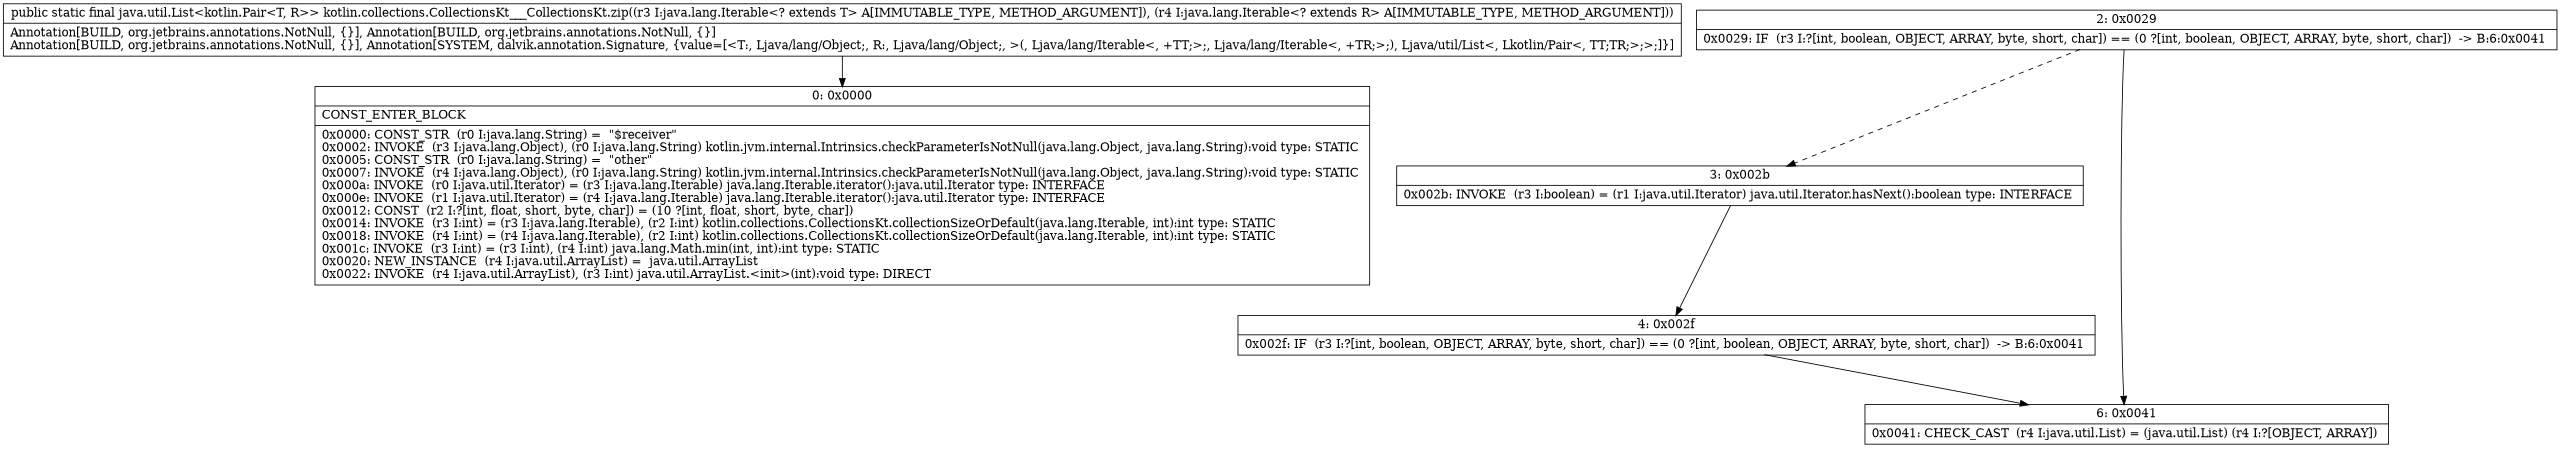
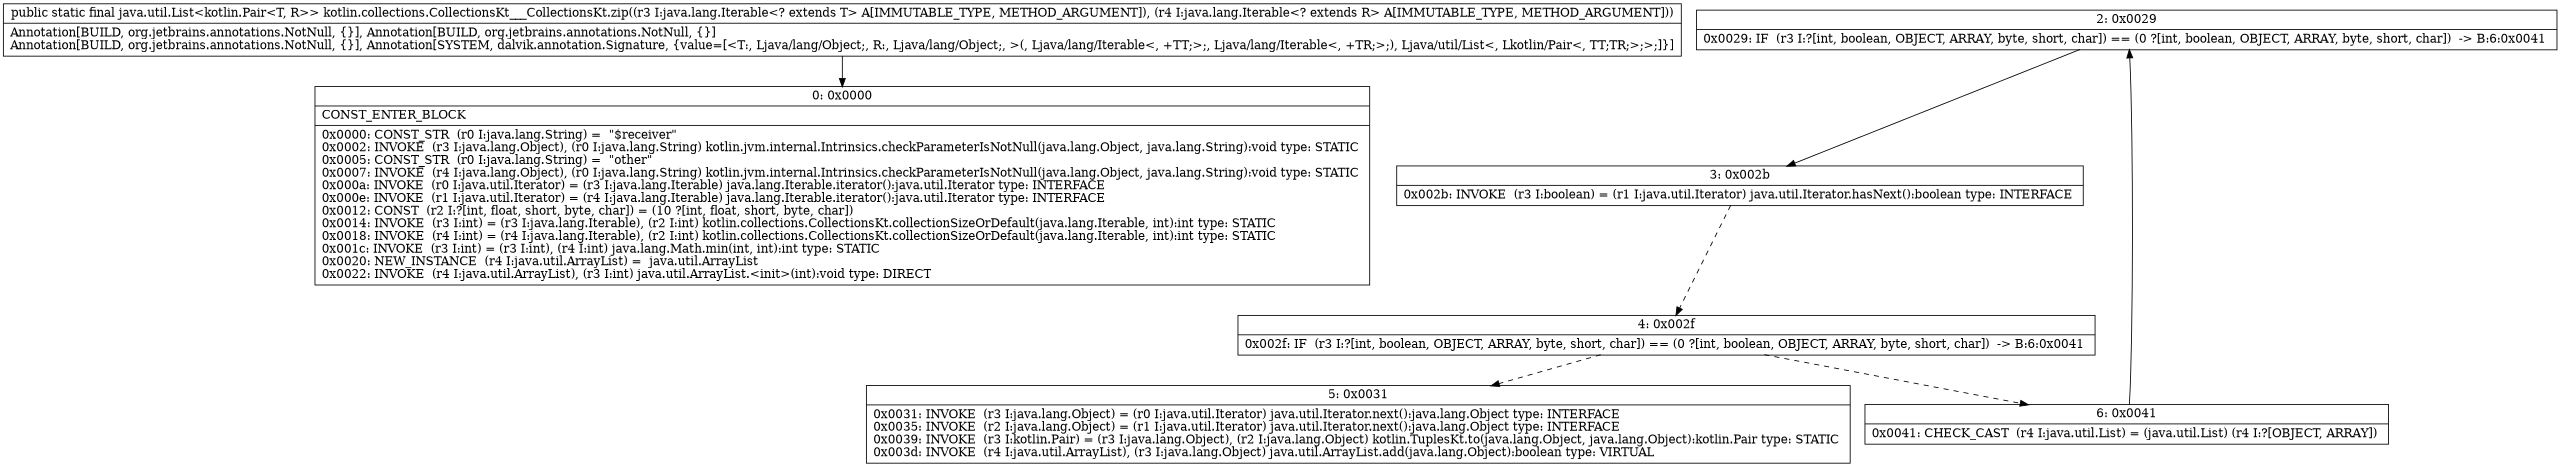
(1937, 106) -> (1937, 106)
(2121, 223) -> (2132, 231)
(1705, 257) -> (1705, 257)
(1892, 379) -> (1892, 379)
none -> (1358, 424)
